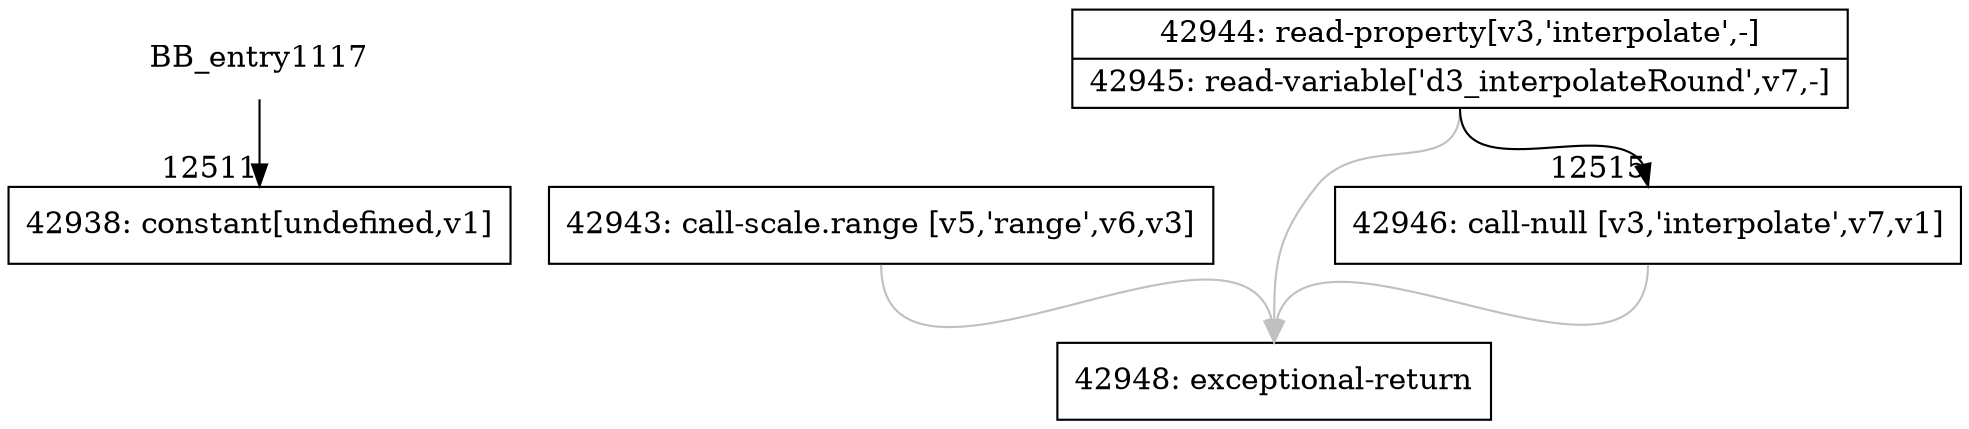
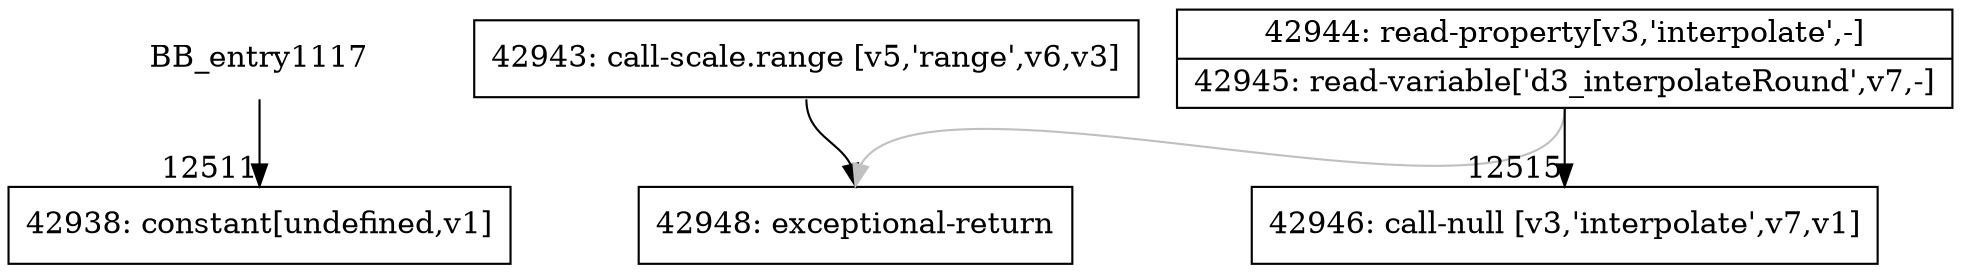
(1067, 306) -> (823, 135)
(1472, 306) -> none
